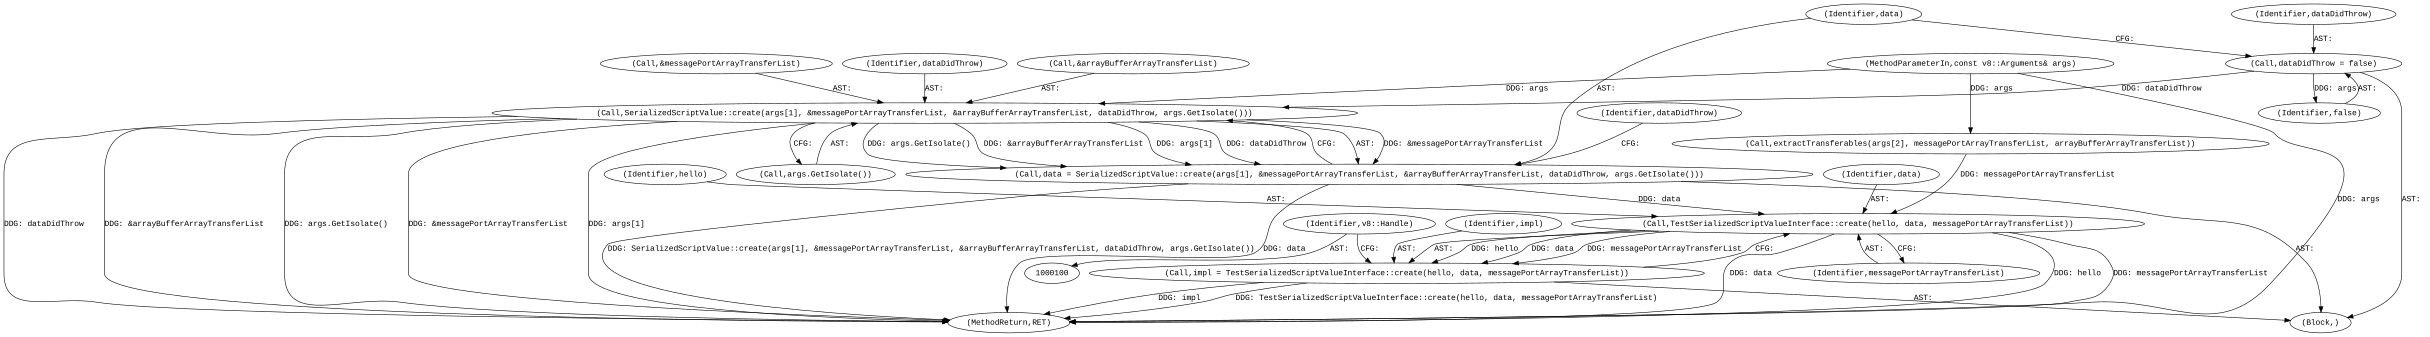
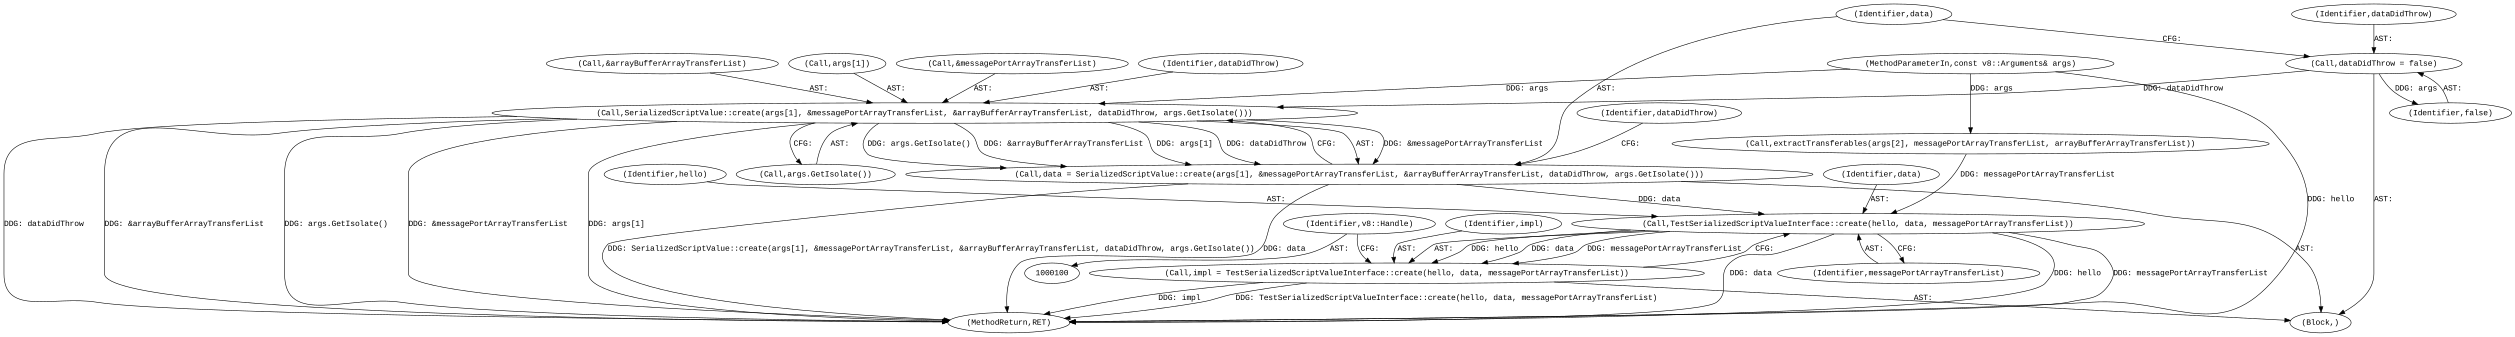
none -> (837, 64)
(2359, 199) -> (2331, 199)
